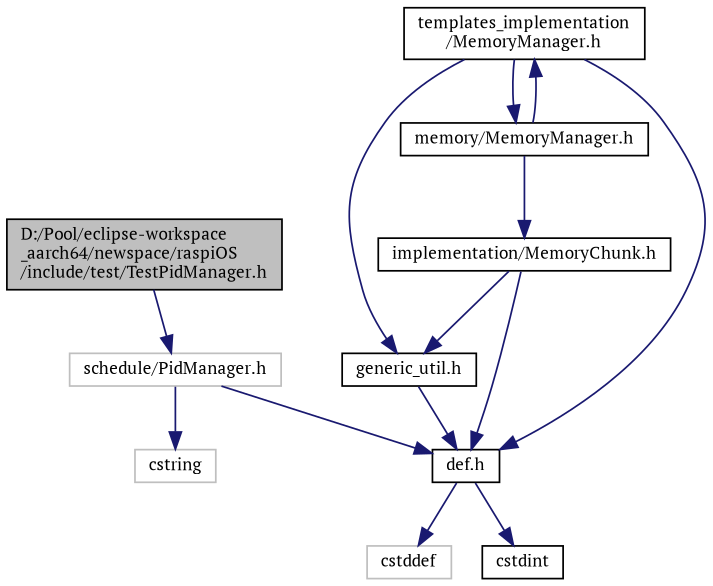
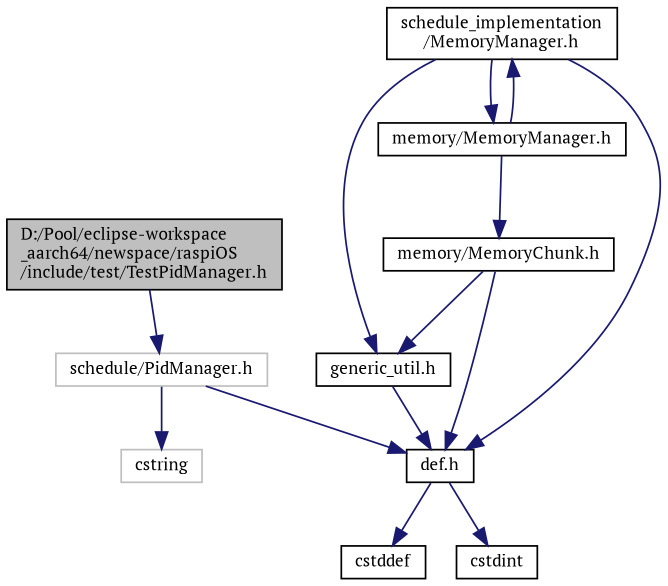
(524, 34) -> (502, 34)
(524, 254) -> (499, 254)
(409, 562) -> (383, 562)
